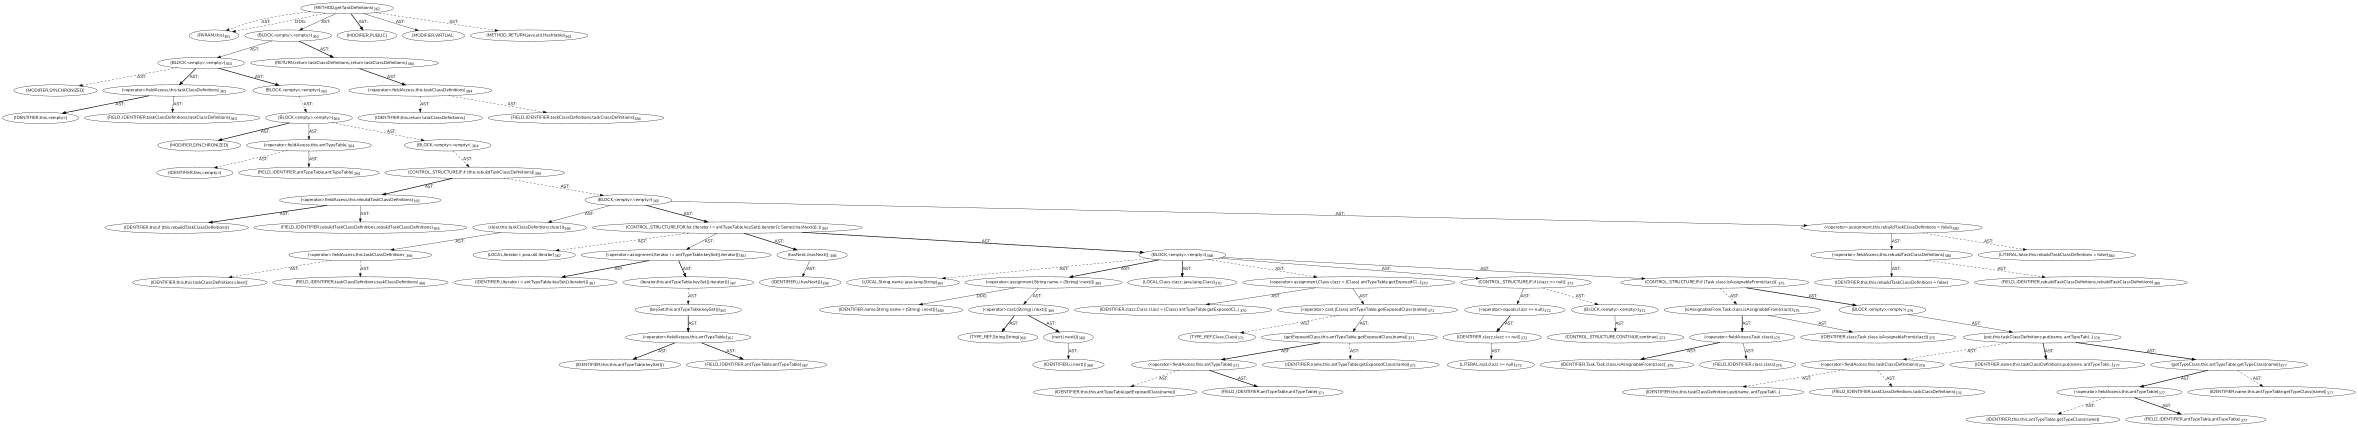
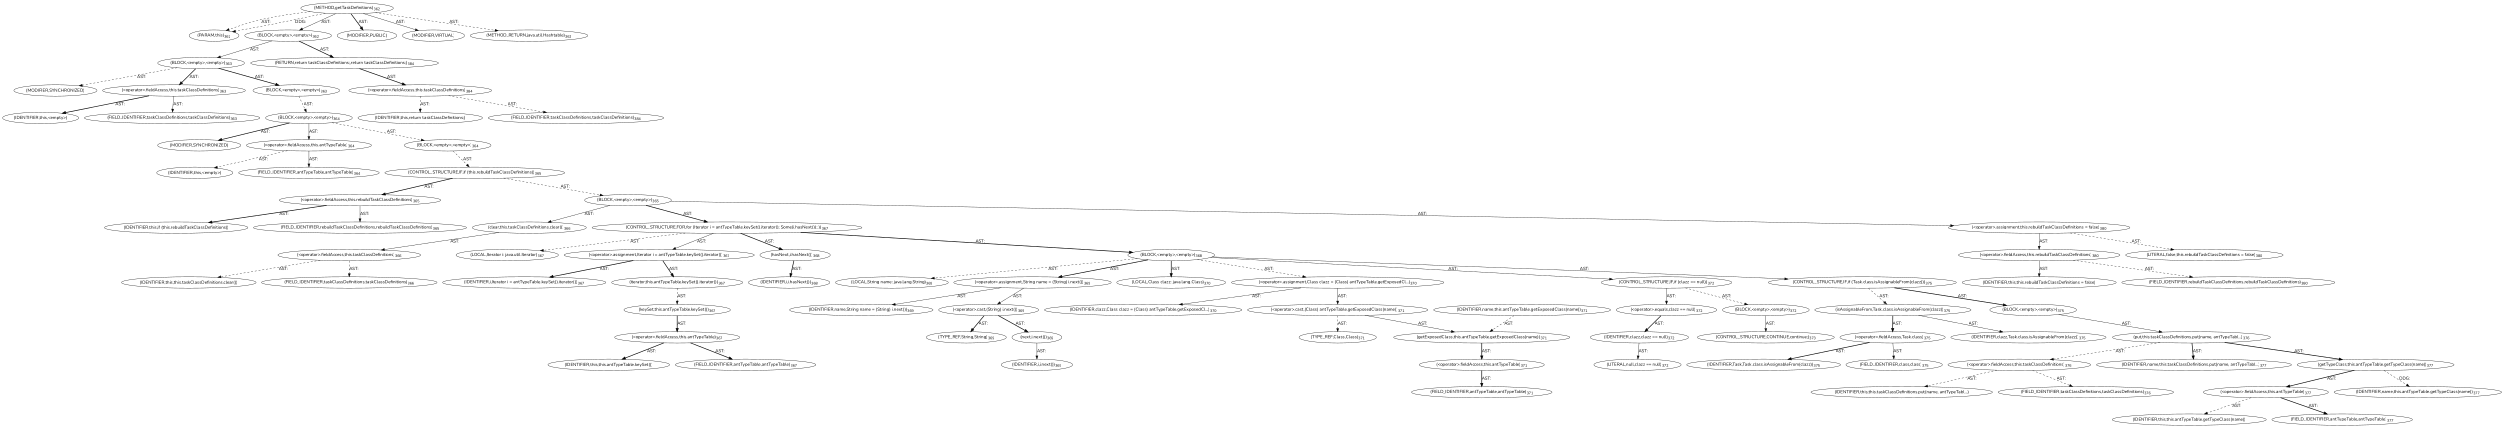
(807, 267) -> (792, 267)
(983, 296) -> (963, 296)
(1350, 349) -> (1503, 323)
(2258, 378) -> (2405, 378)
(1115, 392) -> none
